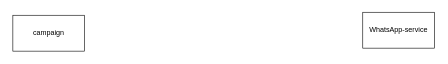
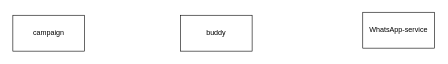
none -> (216, 33)
